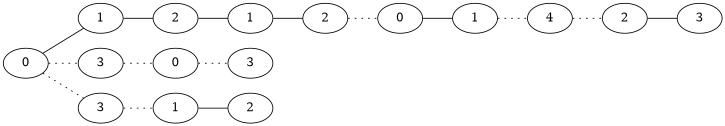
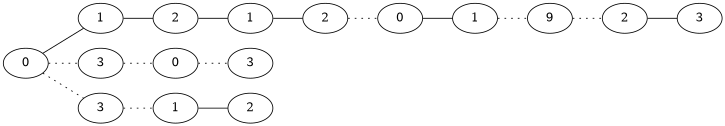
(550, 18) -> (550, 18)
